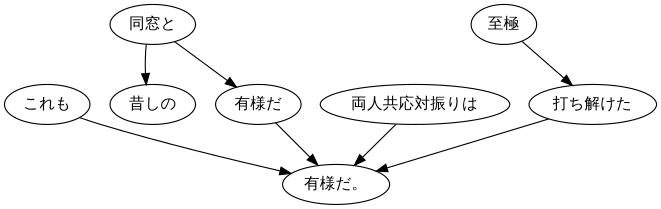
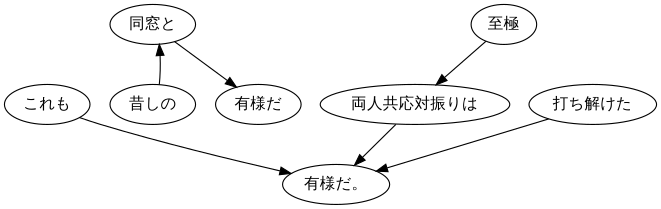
(145, 59) -> (160, 70)
(543, 60) -> (465, 59)
(293, 140) -> none
